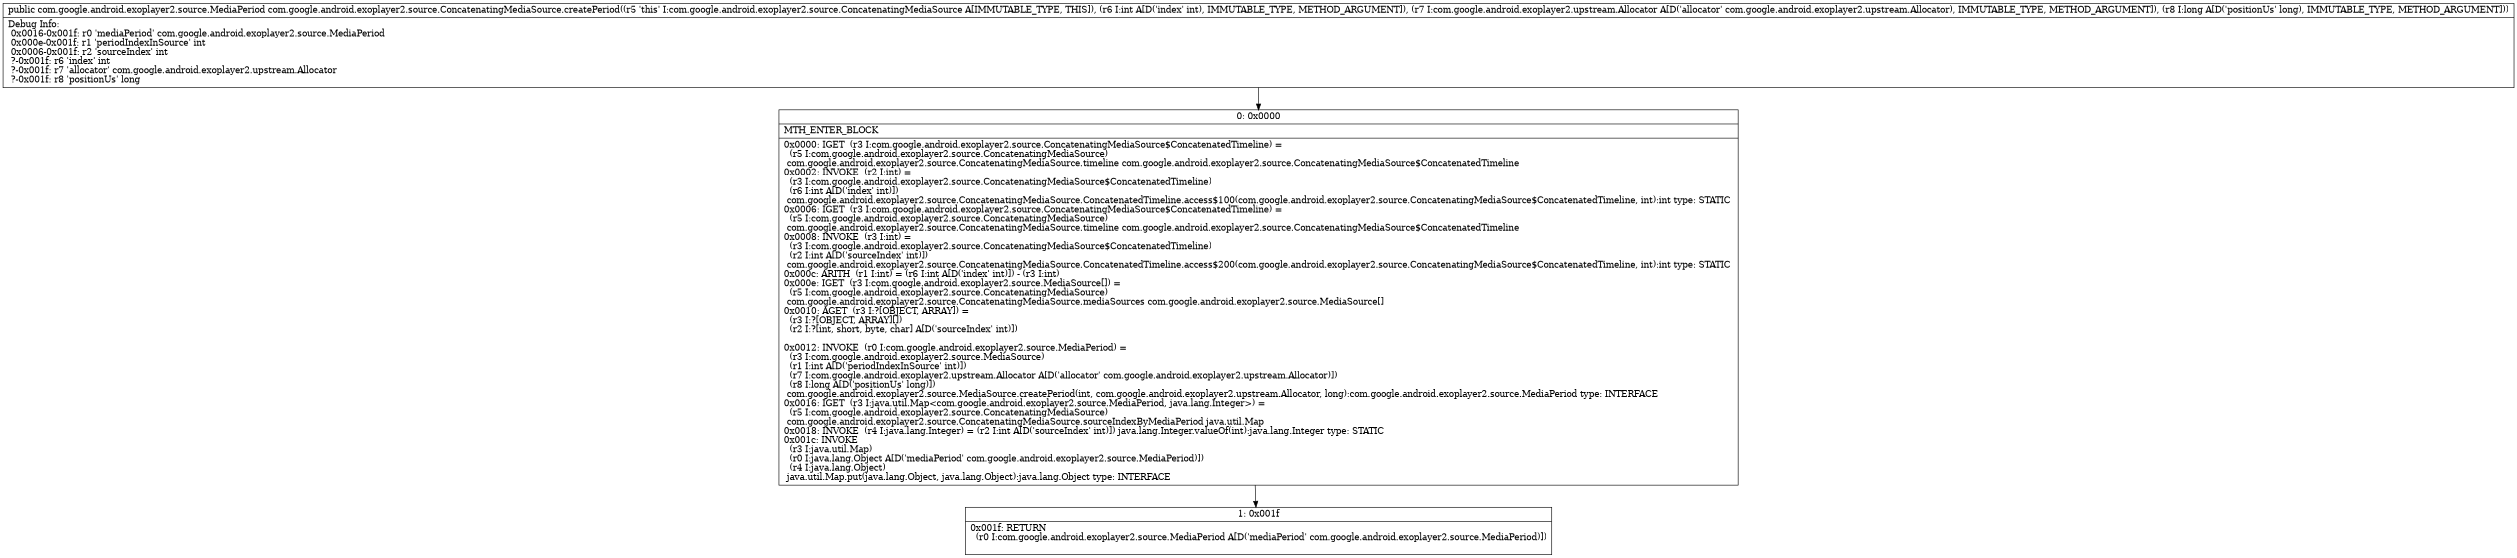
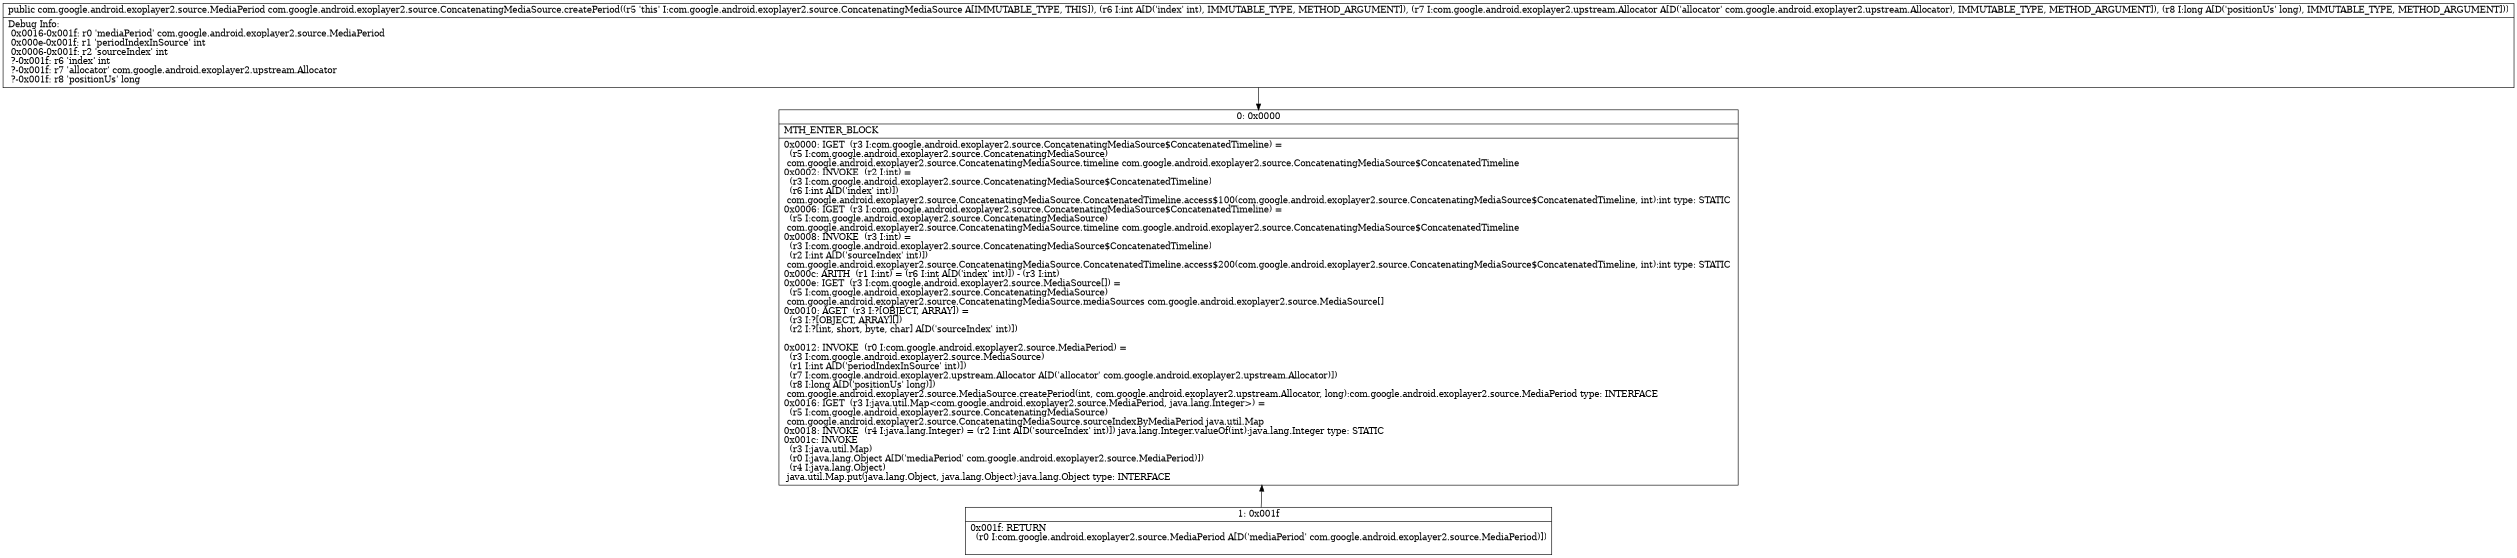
(1255, 493) -> (1261, 499)
